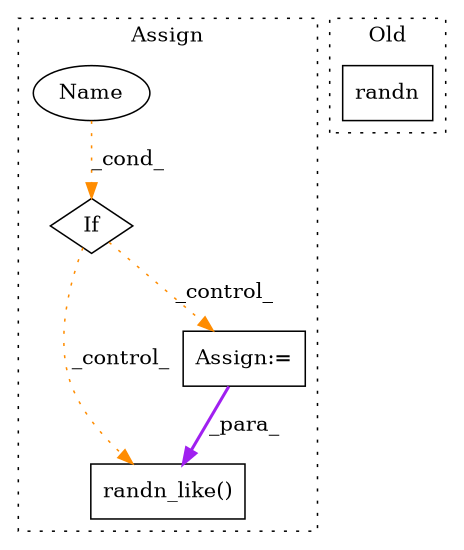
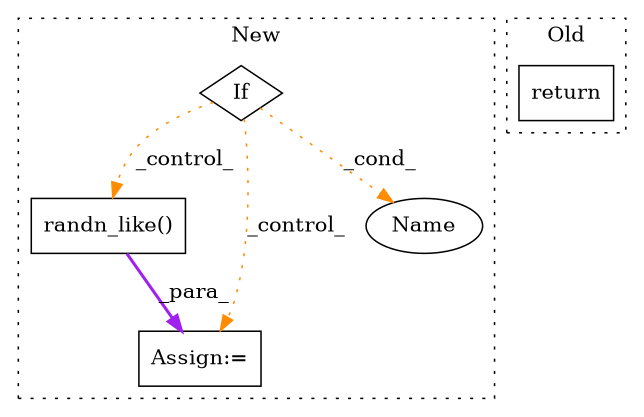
(168, 36) -> (256, 36)
(388, 93) -> (566, 93)
(92, 152) -> (320, 151)
(210, 418) -> (150, 286)
